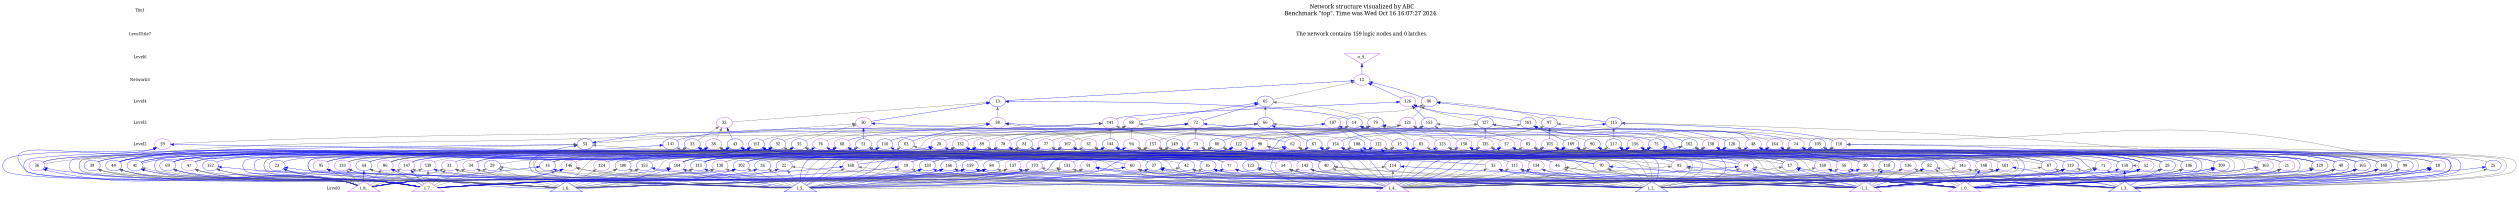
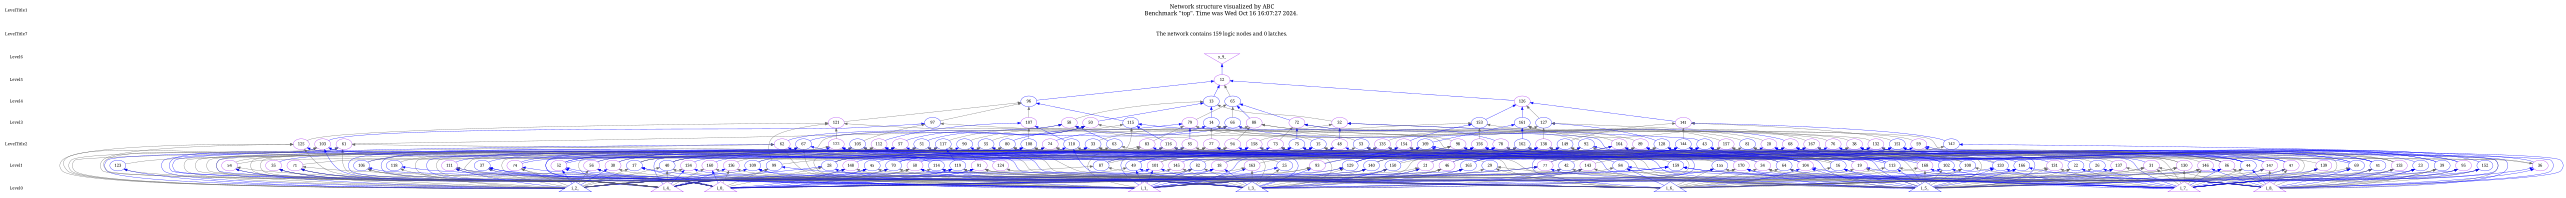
(140, 10) -> (16, 10)
(140, 80) -> (16, 80)
(1376, 123) -> (1190, 123)
(1173, 129) -> (1340, 135)
(649, 137) -> (1887, 134)
(140, 144) -> (16, 144)
none -> (16, 166)
(2137, 166) -> (984, 181)
(1569, 179) -> (171, 161)
